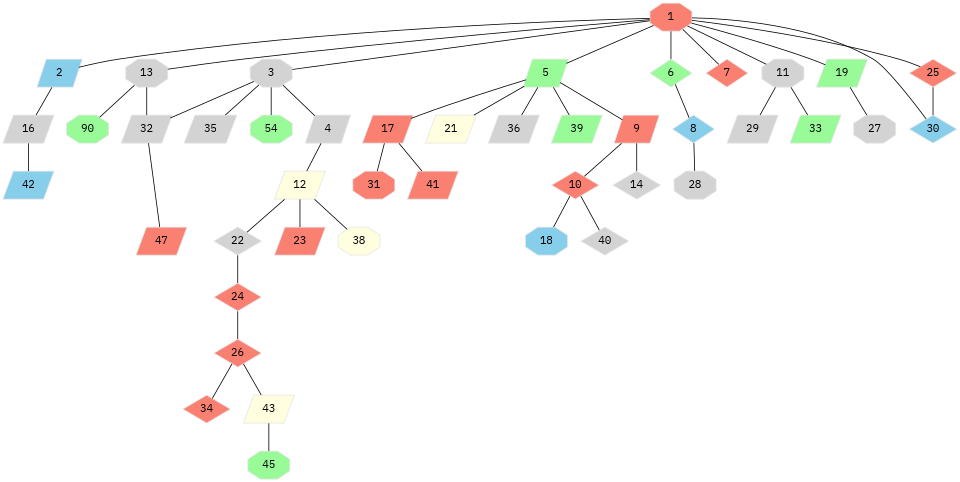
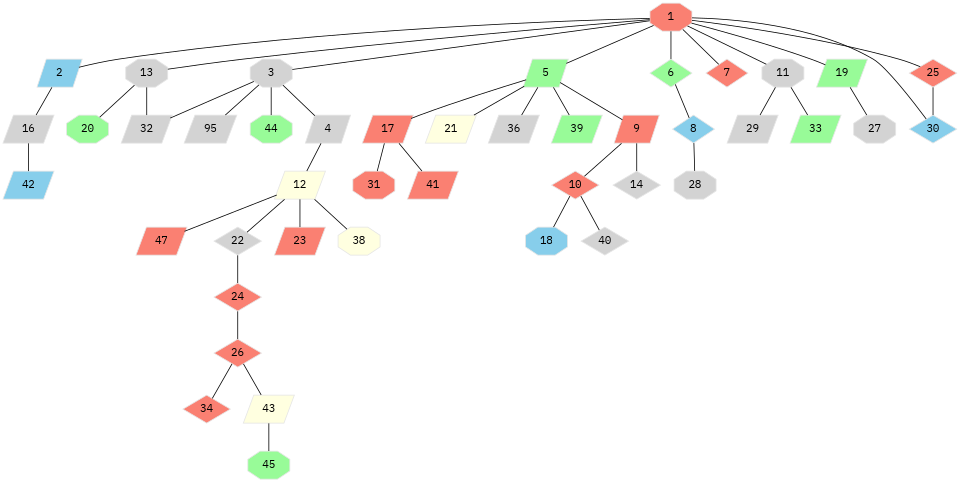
(88, 129) -> (88, 129)
(211, 129) -> (211, 129)
(271, 129) -> (271, 129)
(154, 185) -> (231, 213)
